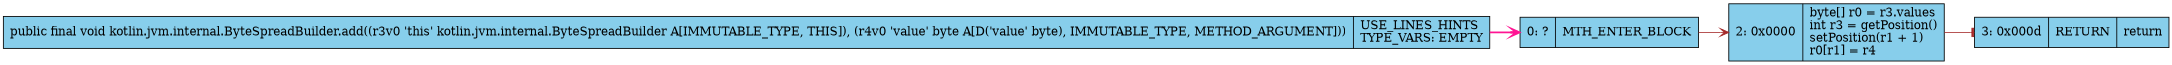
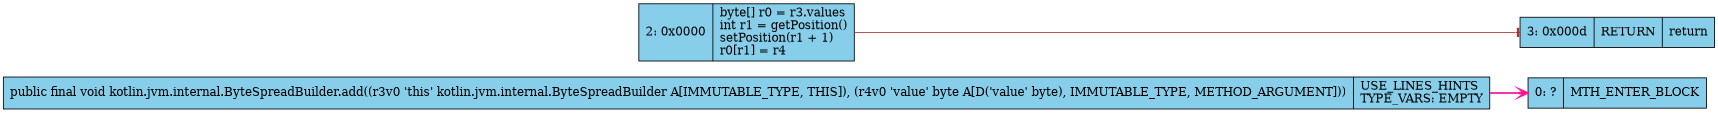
(1874, 26) -> (784, 26)
(1709, 32) -> none
